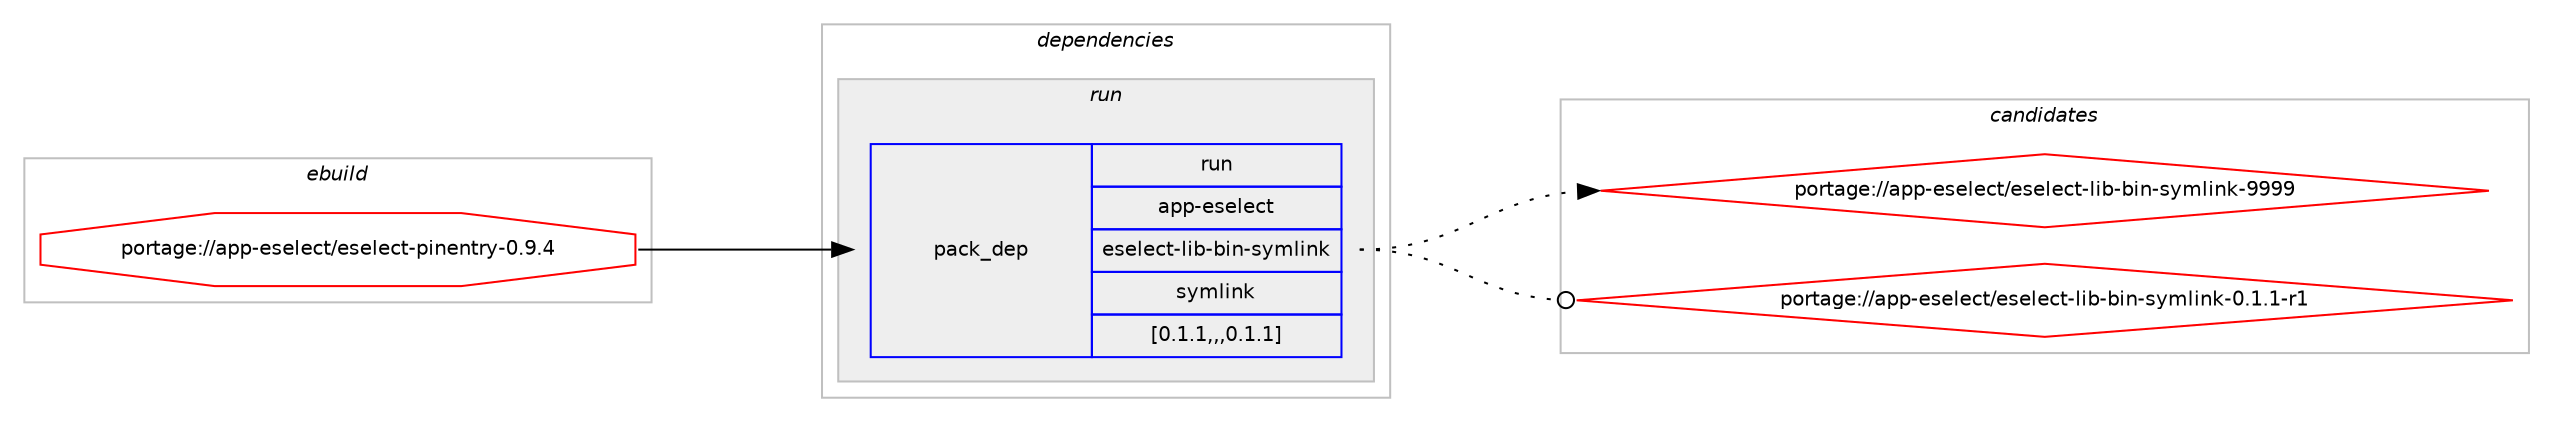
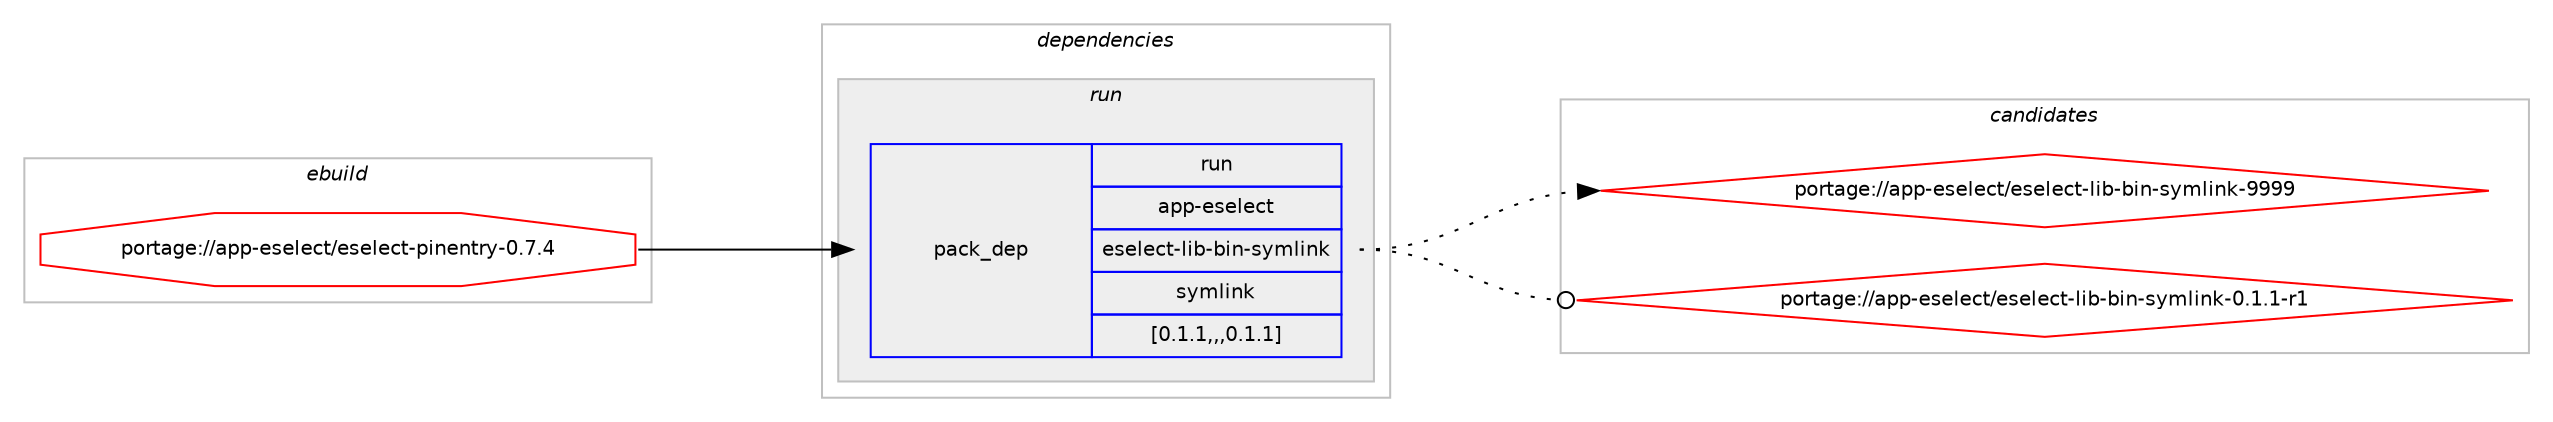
(338, 250) -> (338, 250)
